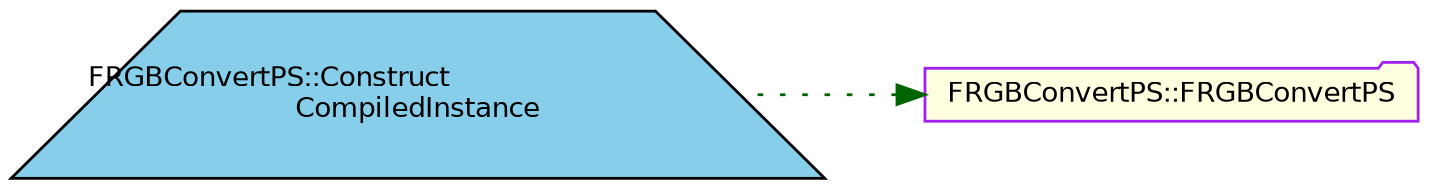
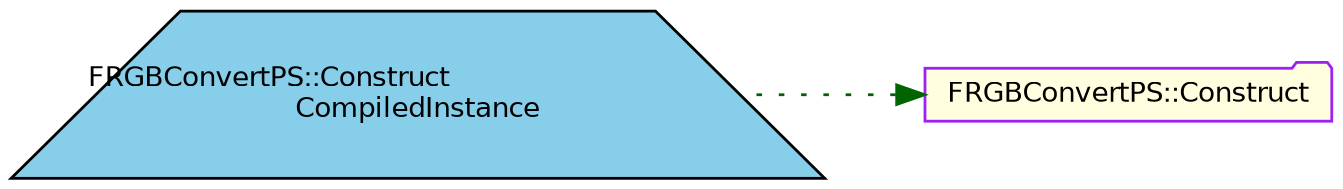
(1172, 95) -> (1128, 95)
